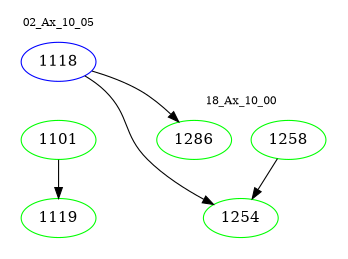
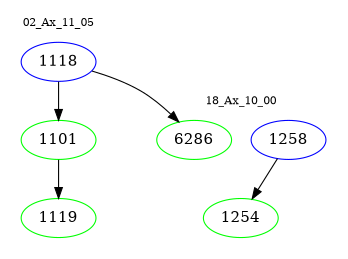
(59, 23) -> (59, 23)
(194, 140) -> (194, 140)
(289, 140) -> (289, 140)
(136, 145) -> (59, 96)
